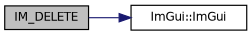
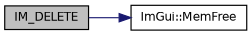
(189, 18) -> (189, 18)
